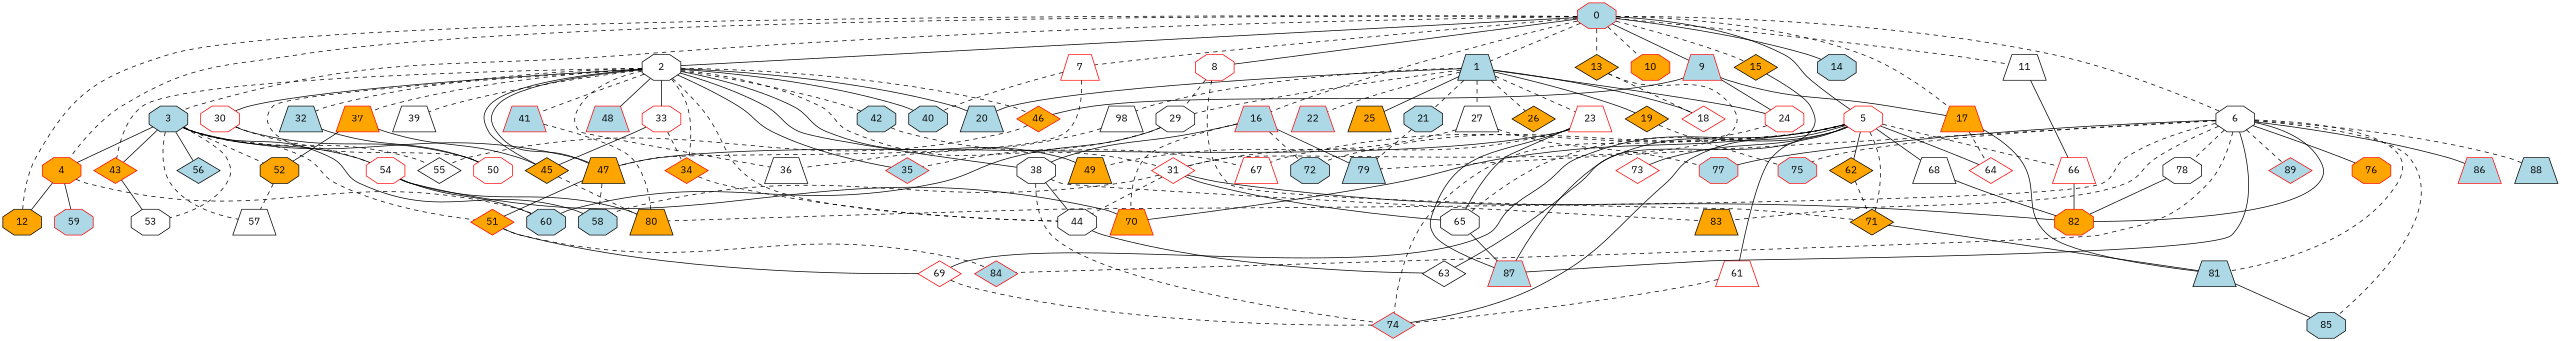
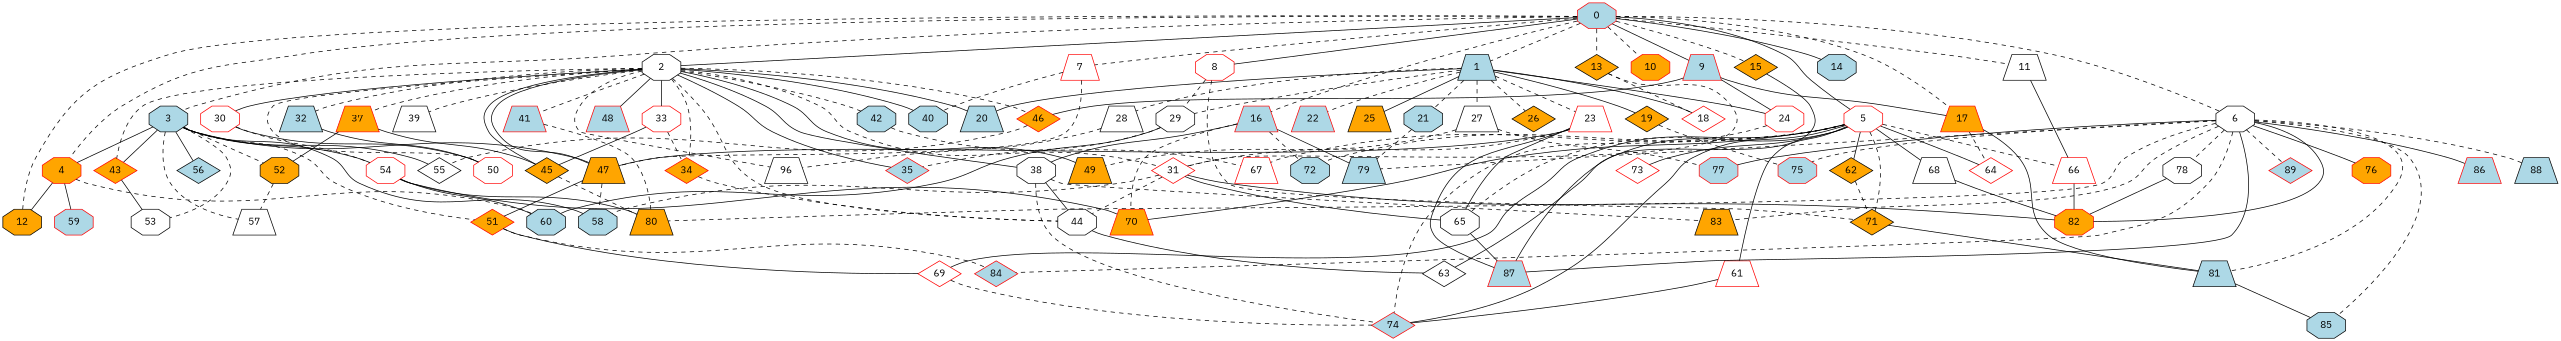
(1122, 119) -> (1122, 119)
(306, 145) -> (306, 145)
(786, 171) -> (786, 171)
(1565, 305) -> (1565, 305)
